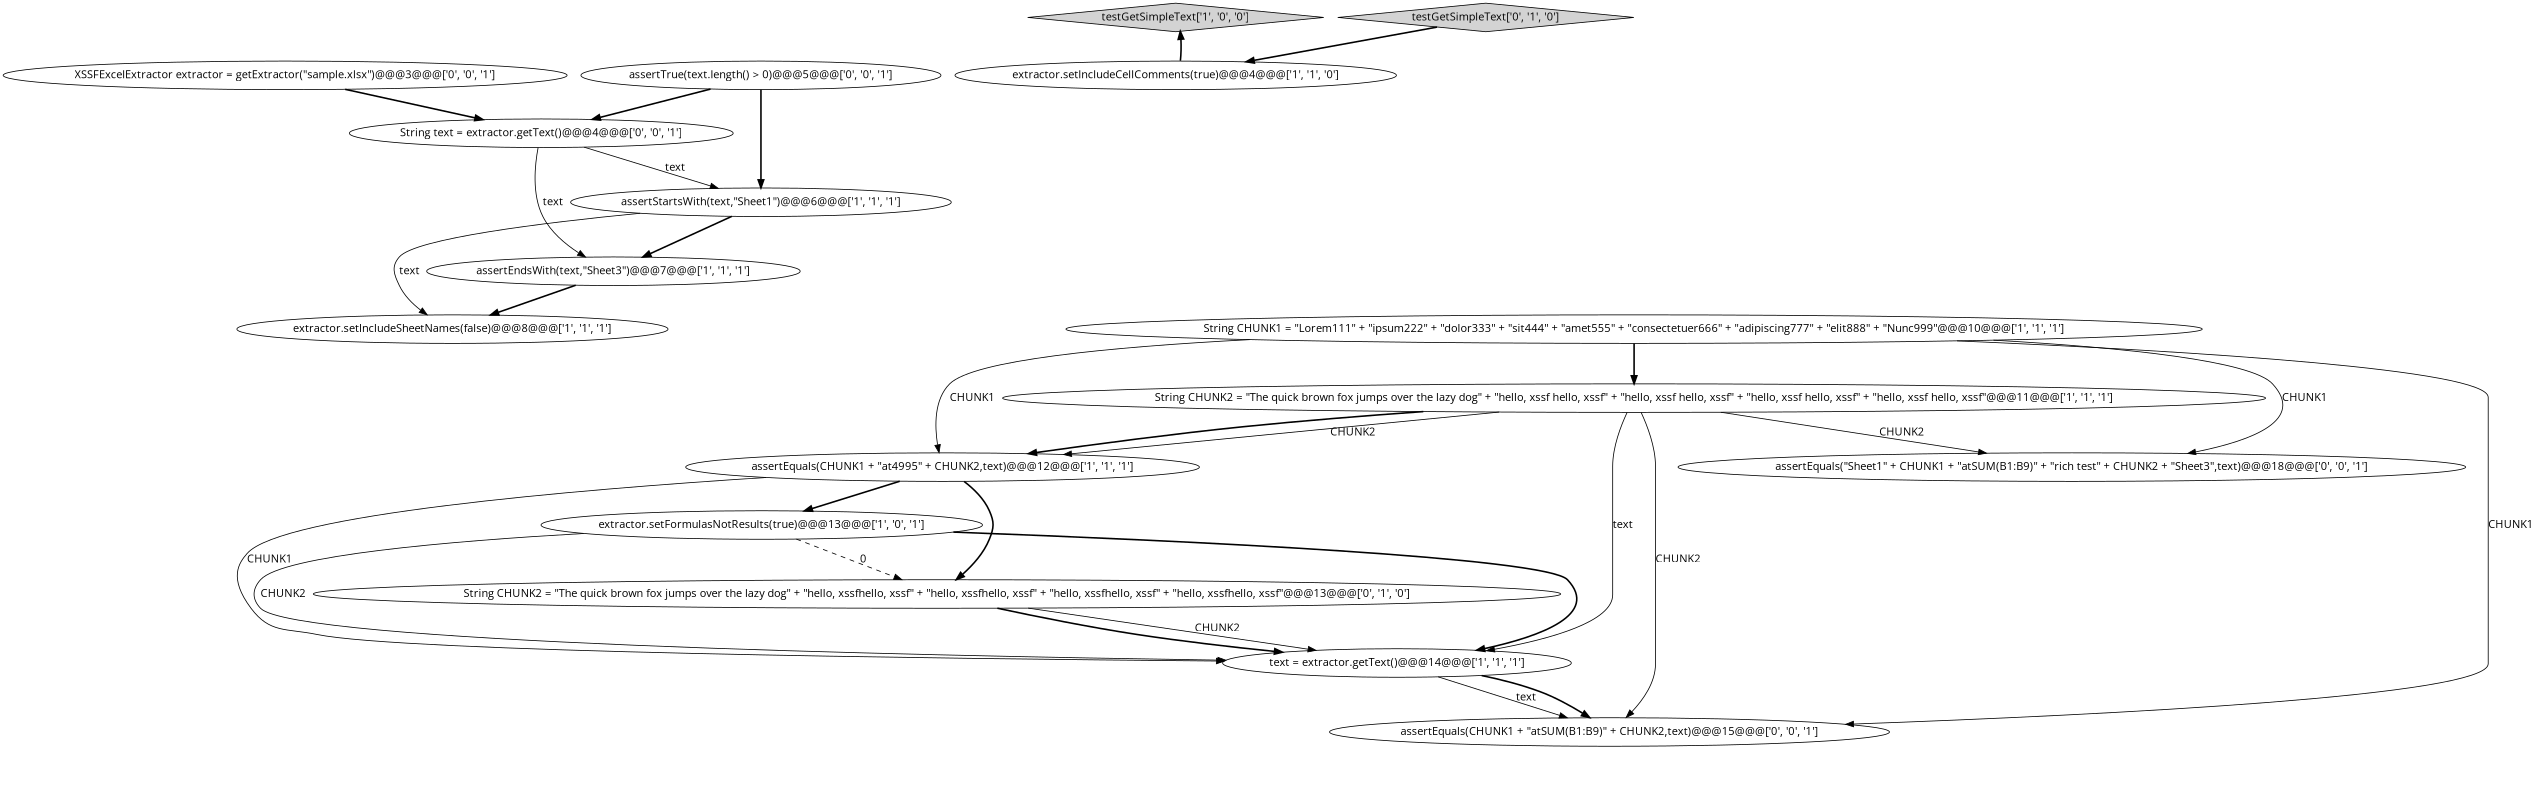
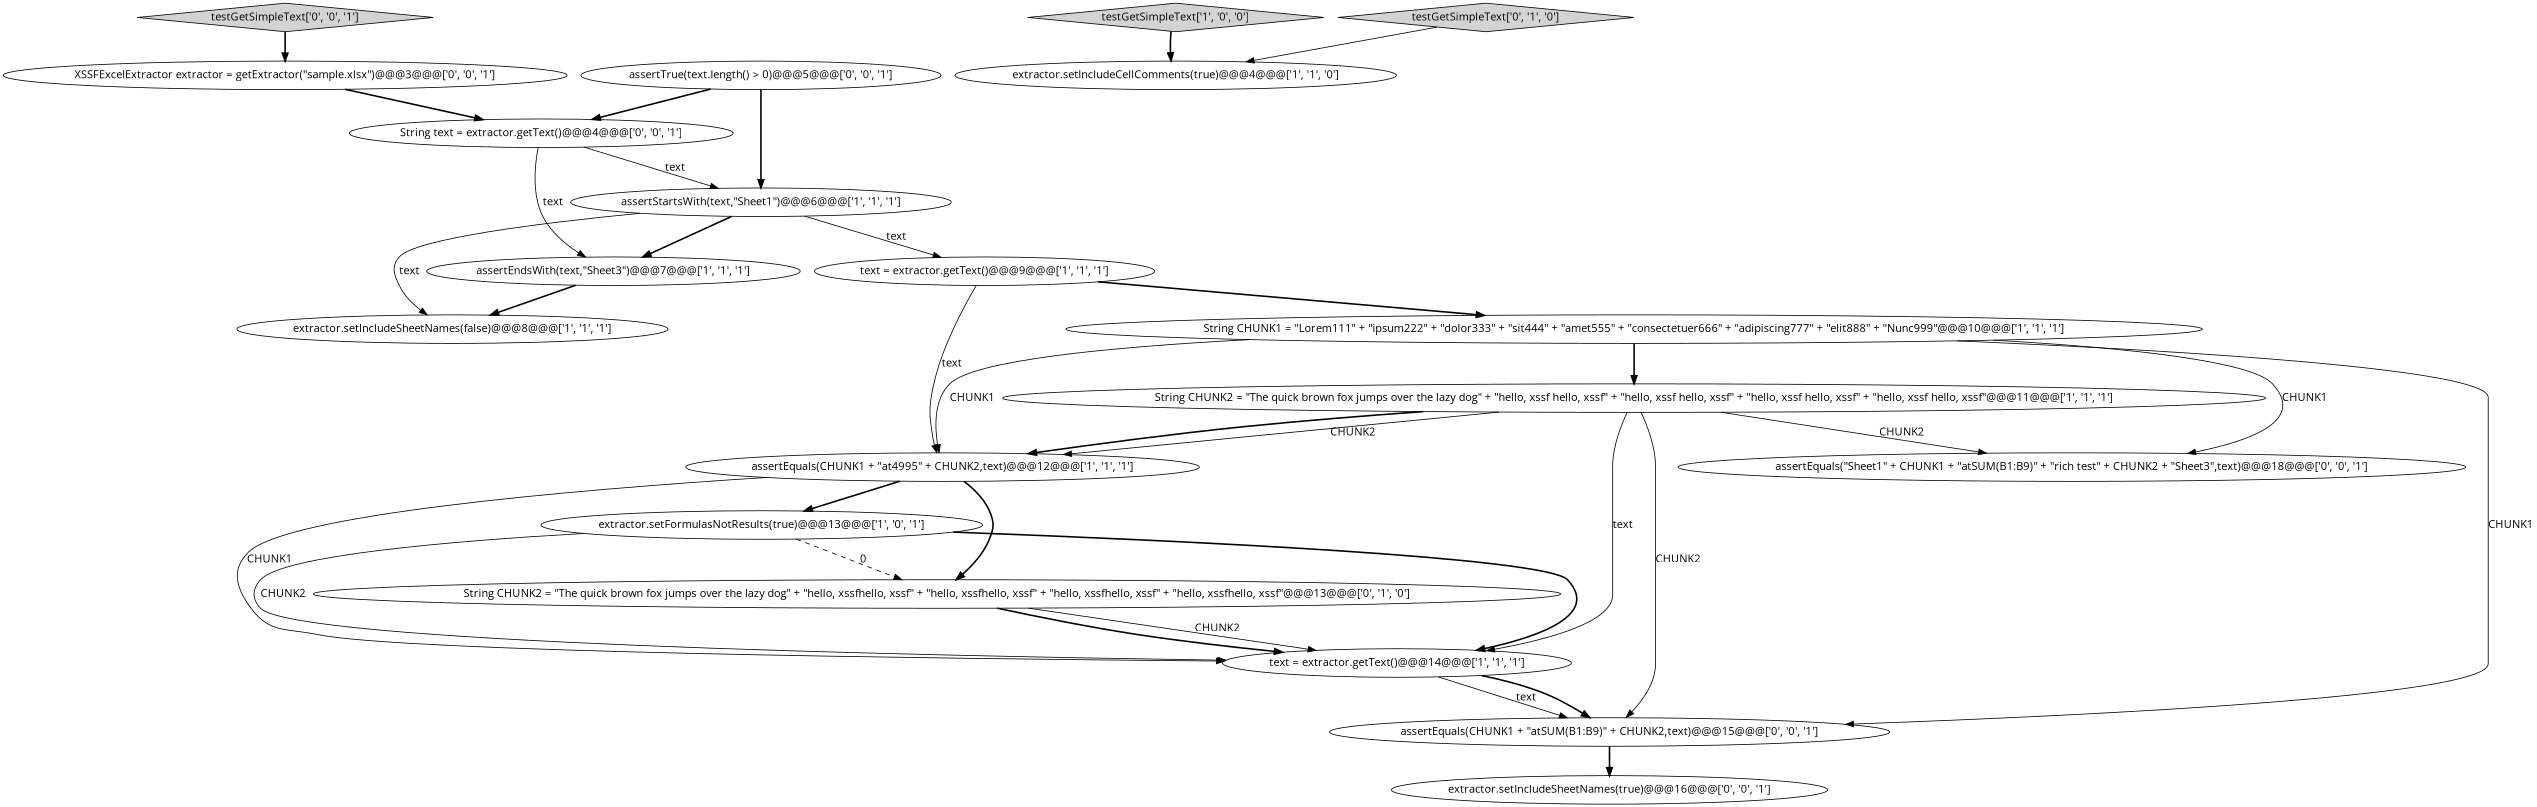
none -> (285, 17)
(1346, 44) -> (1346, 44)
(1181, 50) -> (1170, 42)
none -> (985, 271)
none -> (1610, 790)
